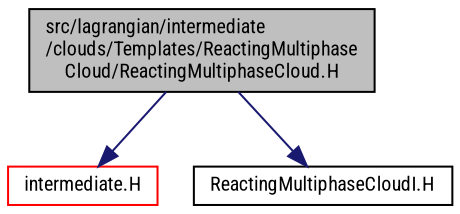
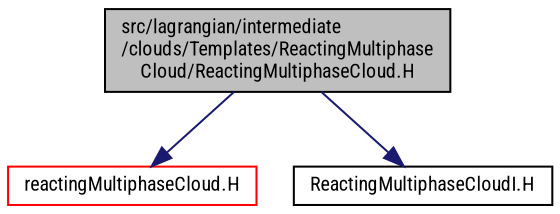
(83, 186) -> (132, 186)
